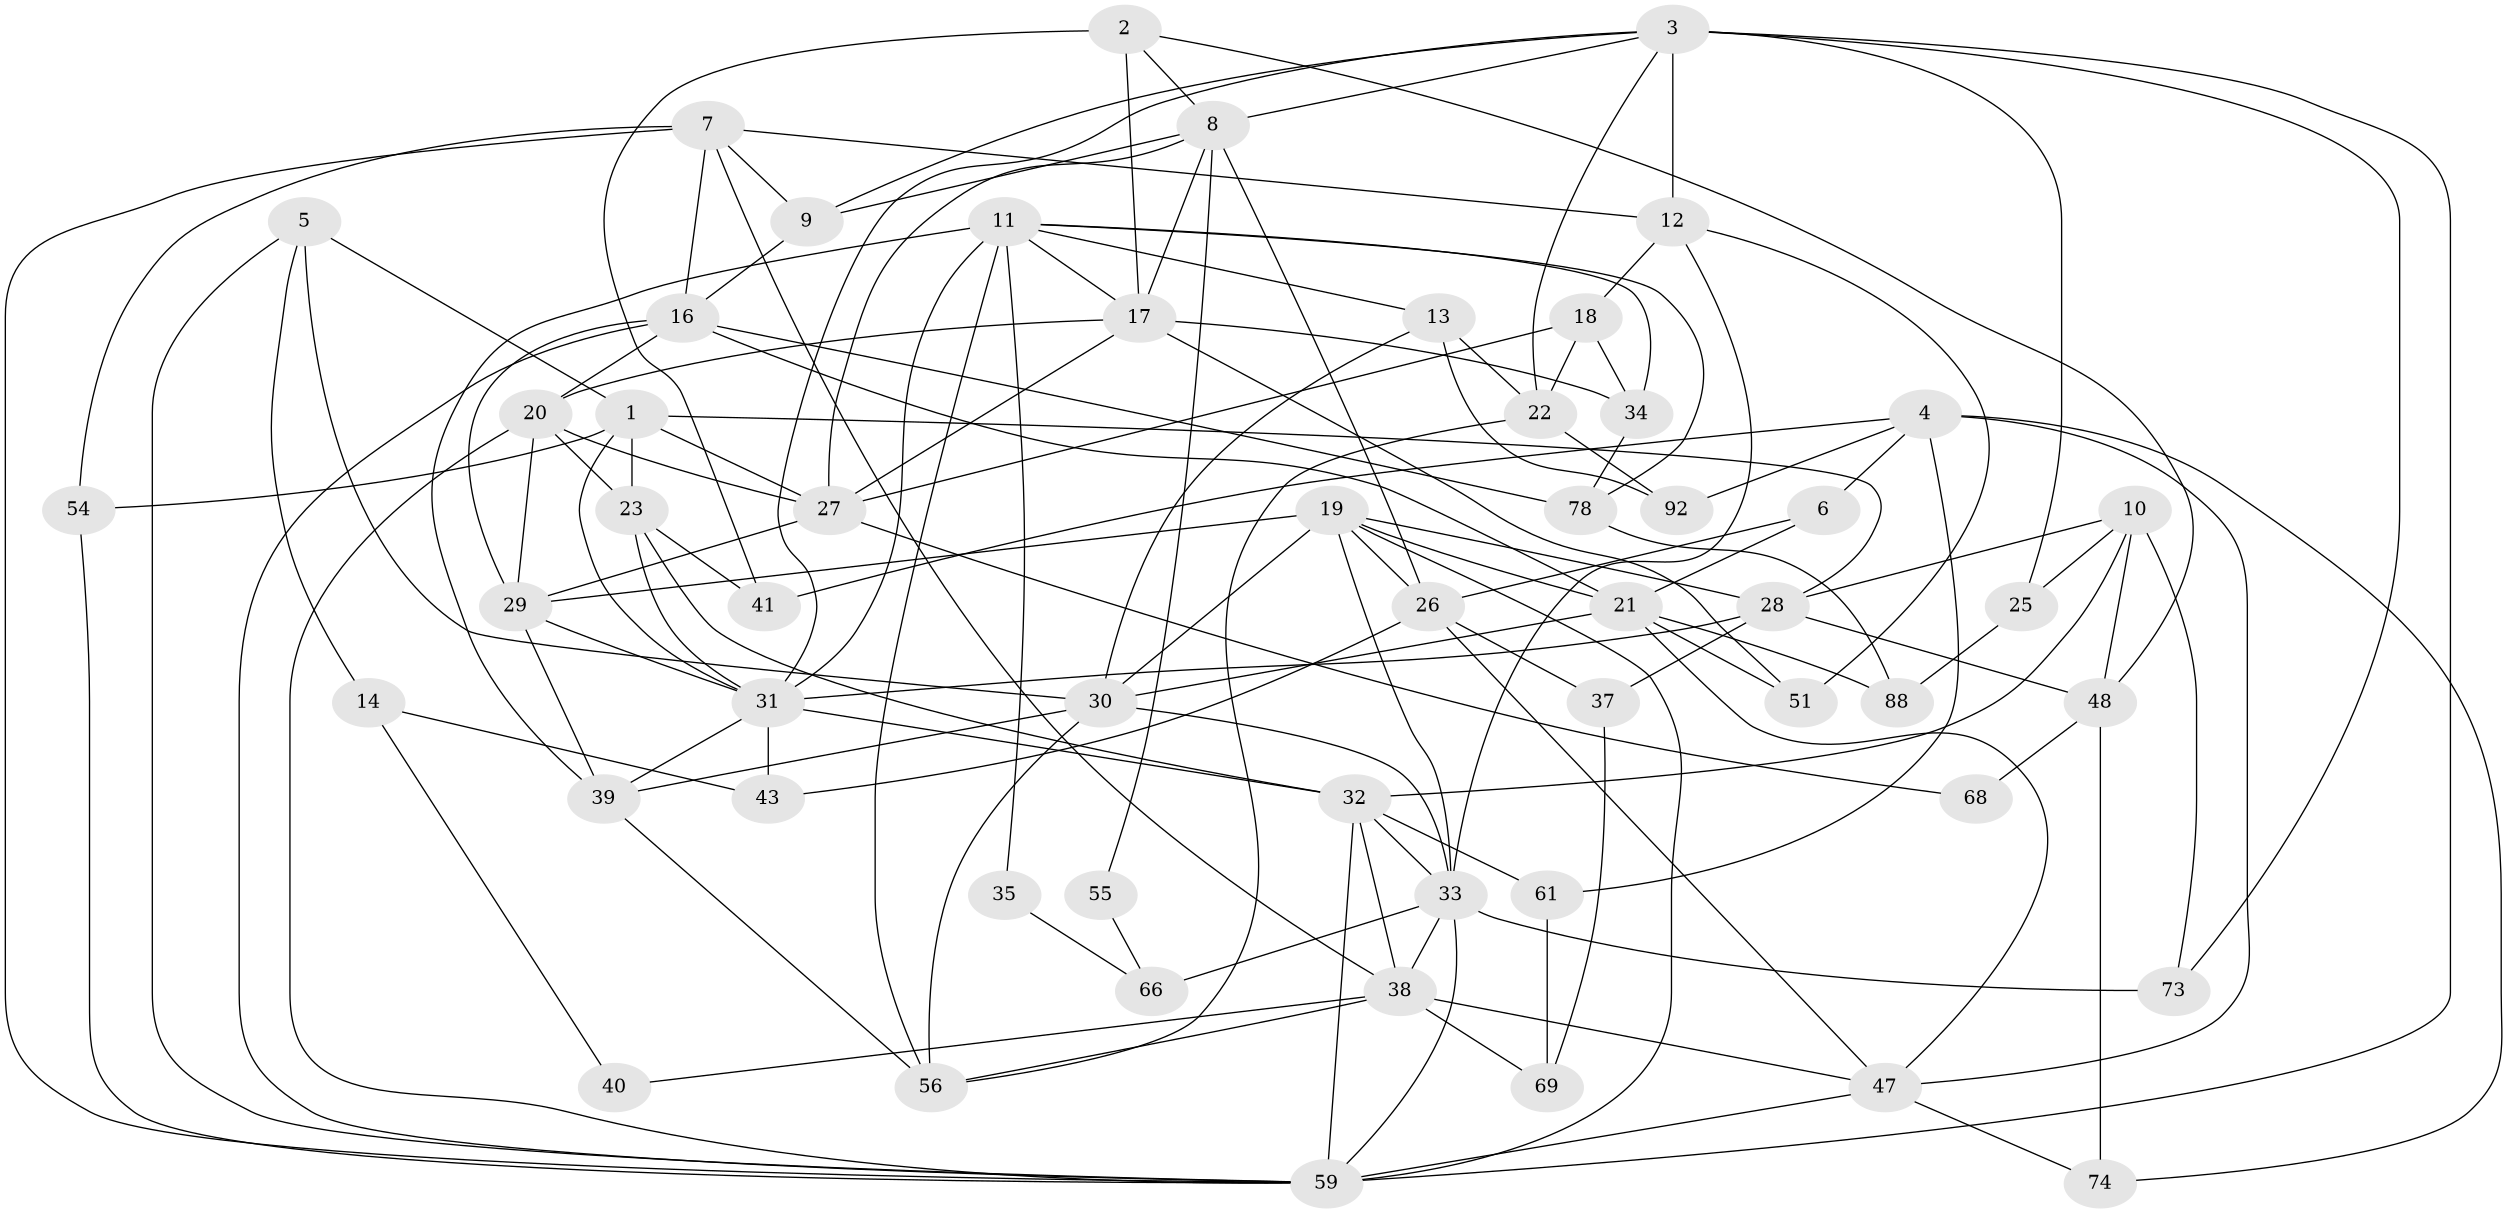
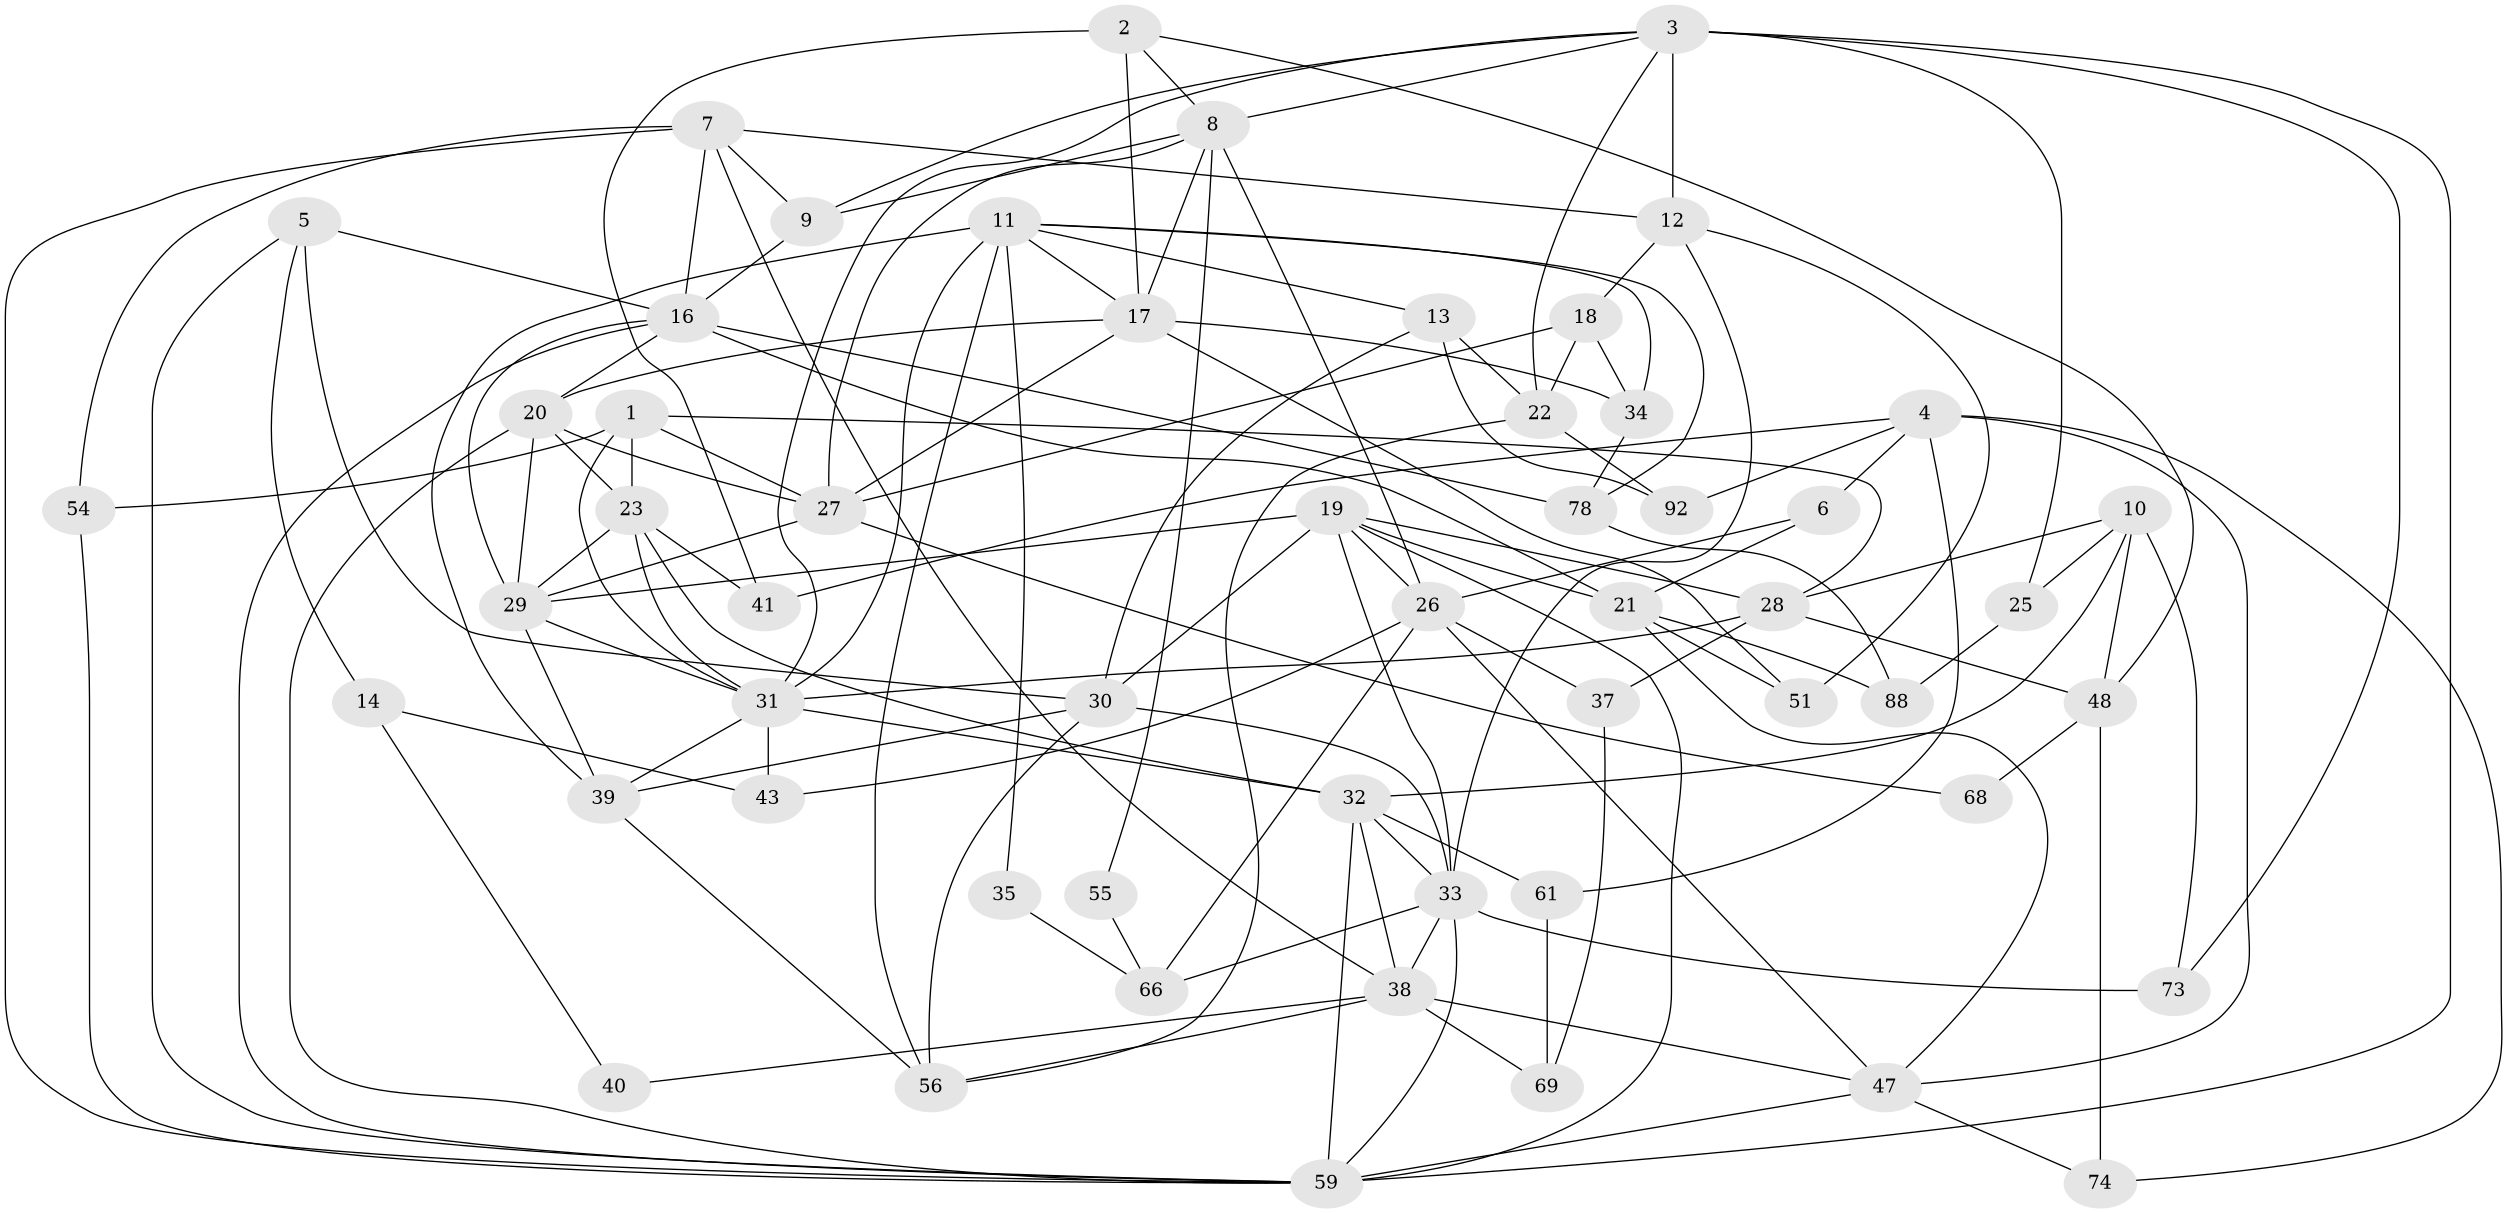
(468, 318) -> (494, 270)
none -> (574, 559)
(1398, 649) -> none
none -> (1290, 799)
